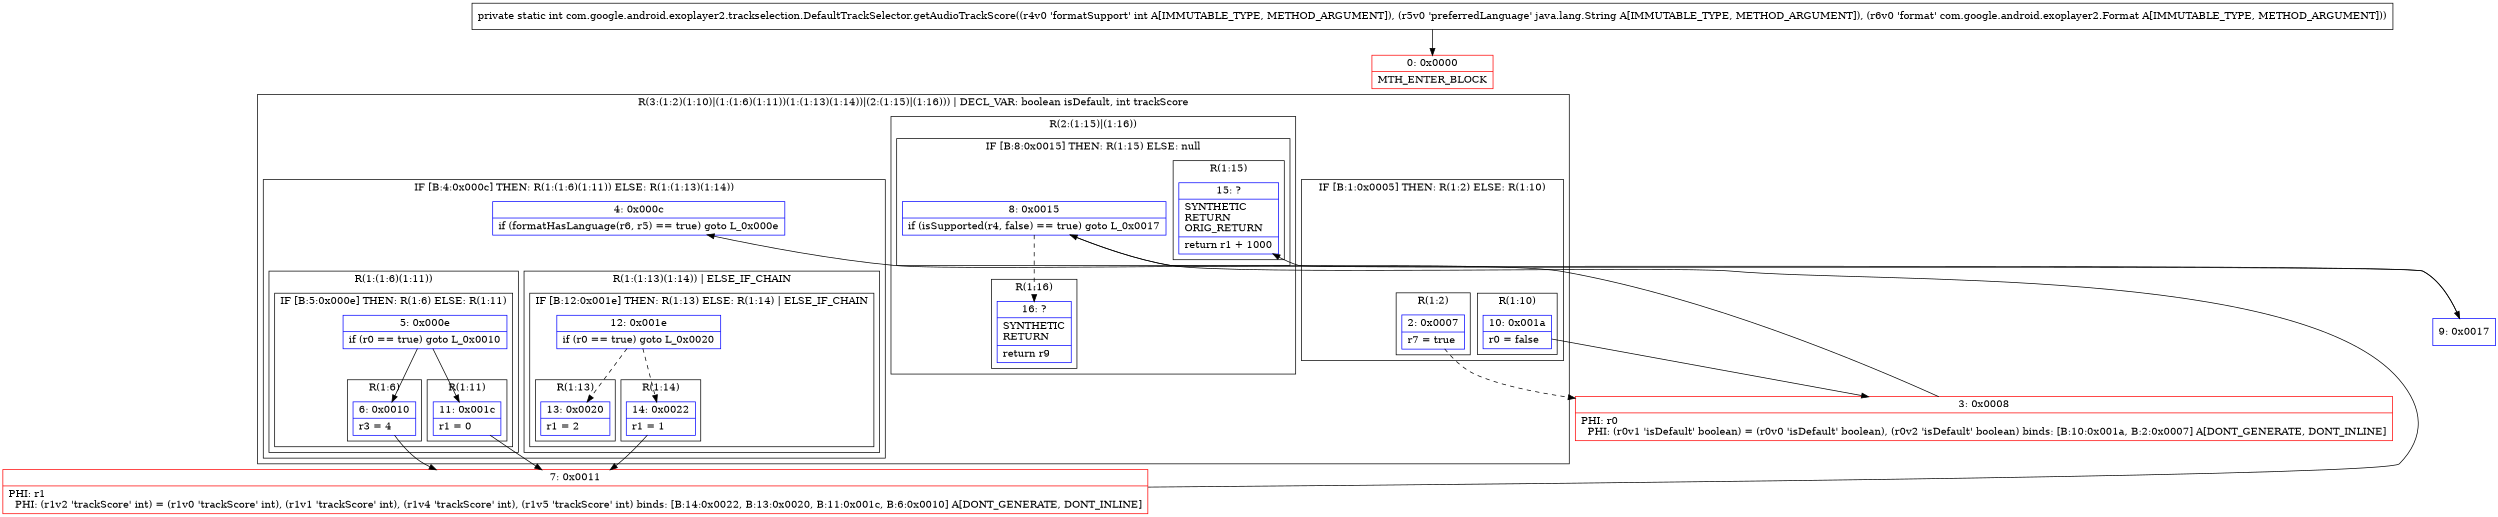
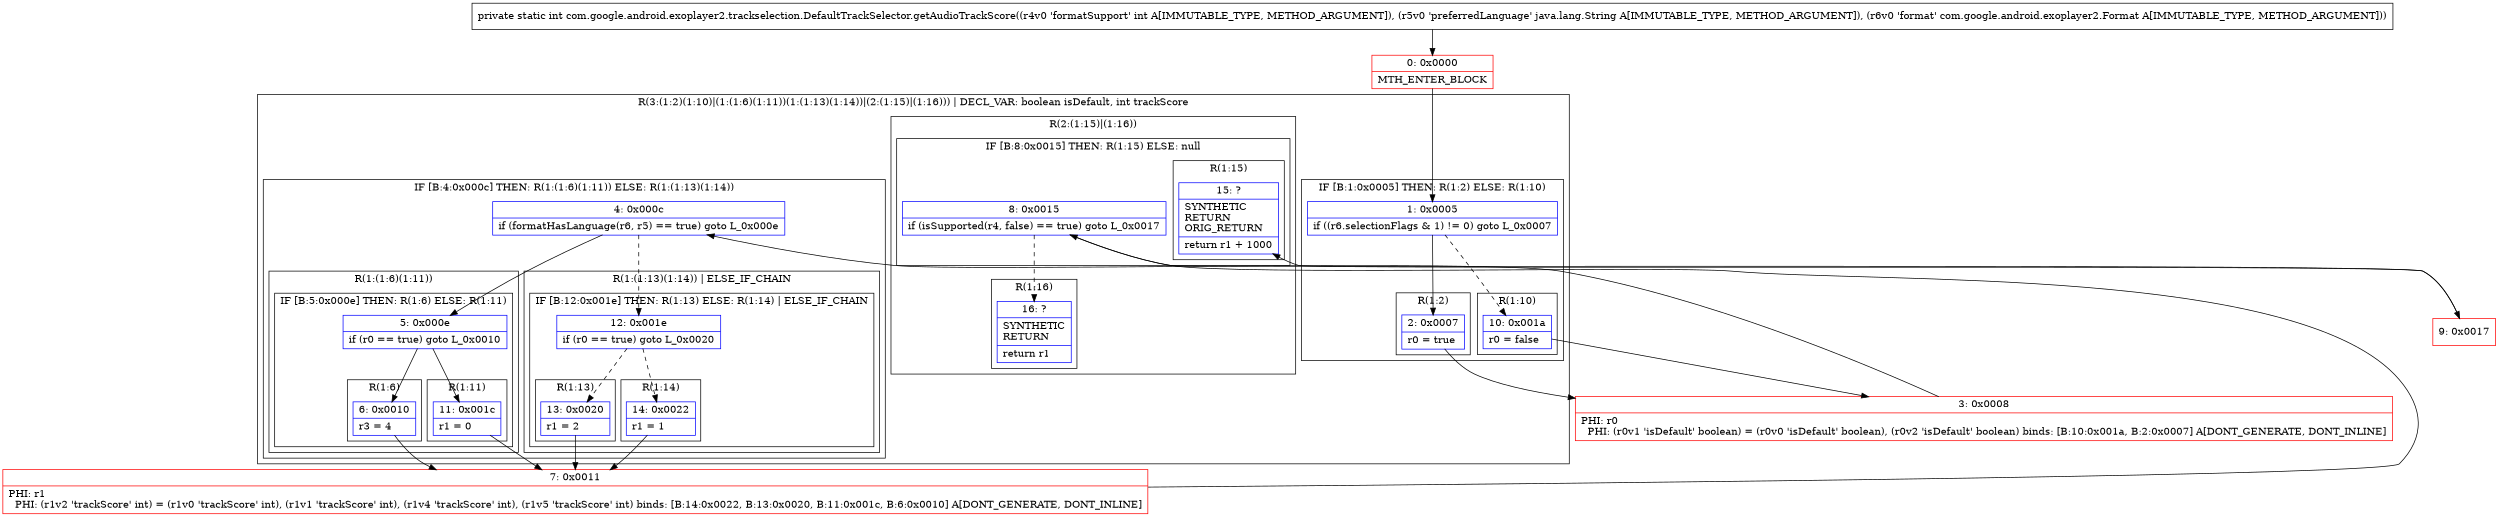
none -> (1432, 218)
none -> (639, 266)
none -> (535, 267)
(2464, 332) -> (2464, 332)
(1431, 340) -> (1431, 340)
(1027, 354) -> (1027, 354)
(1501, 384) -> (1501, 384)
none -> (575, 449)
